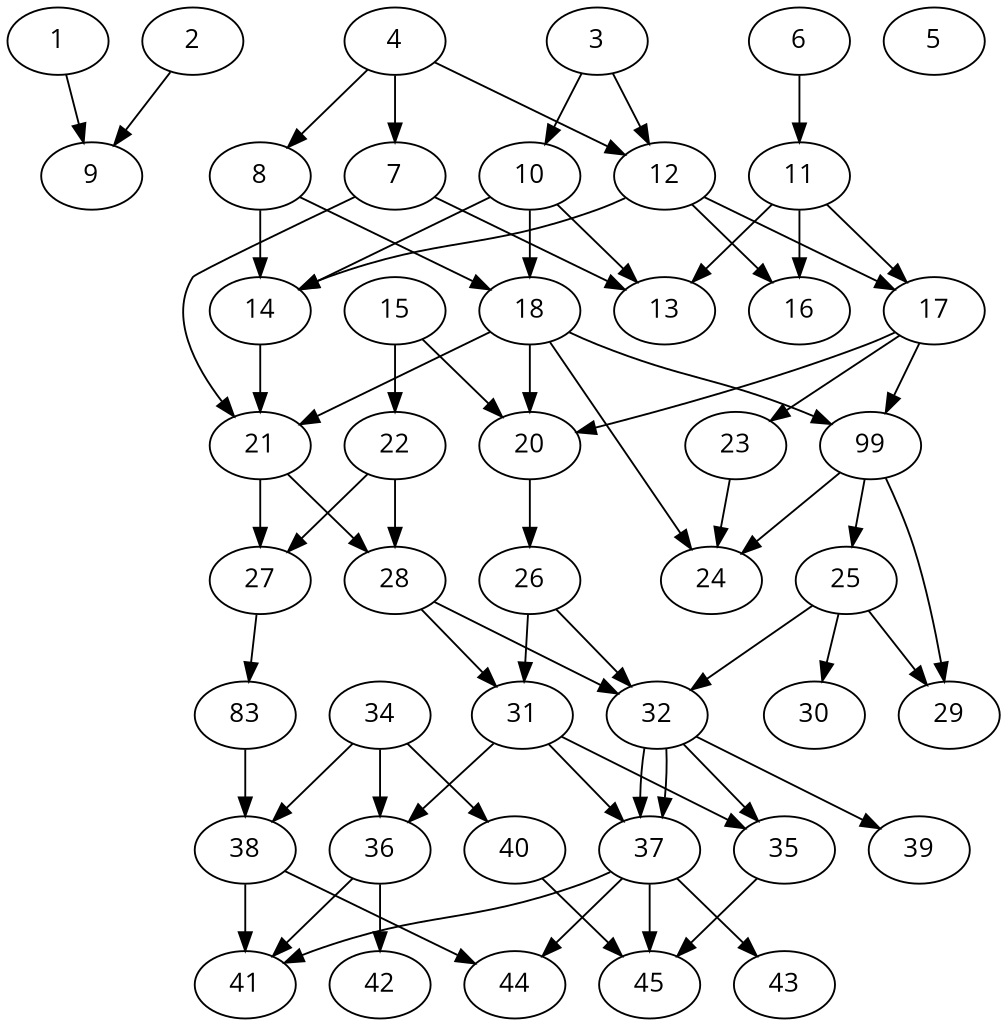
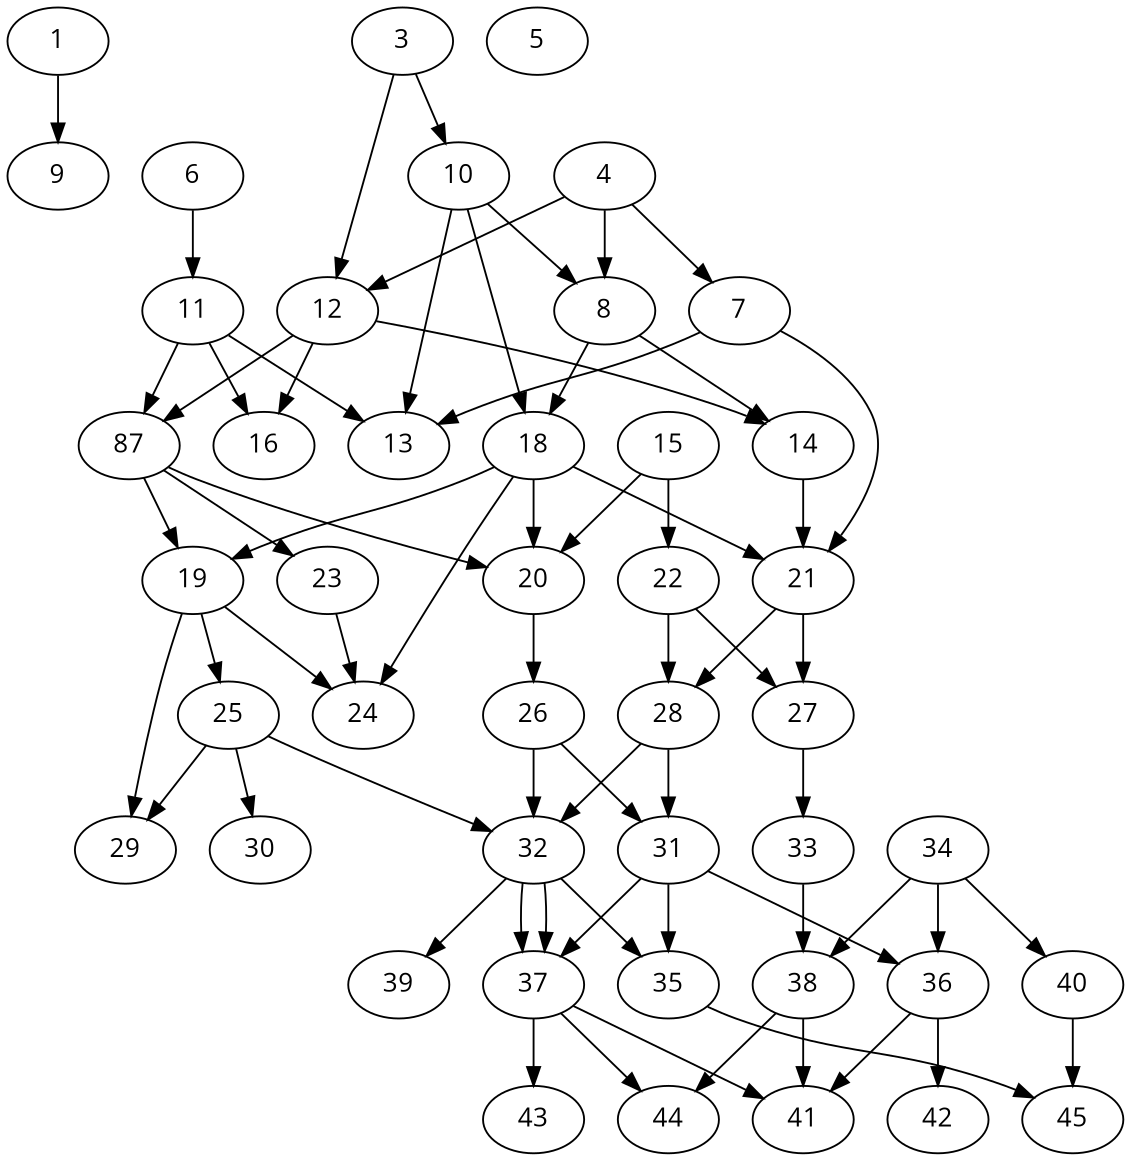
(193, 41) -> none
(408, 237) -> (525, 237)
(934, 311) -> (129, 446)
(871, 446) -> (193, 580)
(245, 715) -> (803, 850)
(650, 908) -> none
